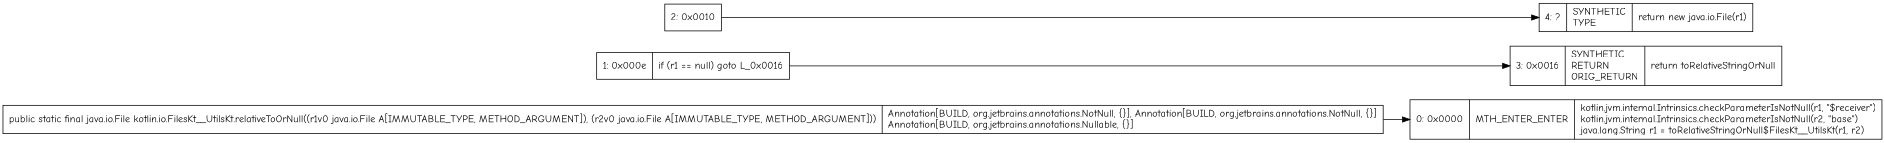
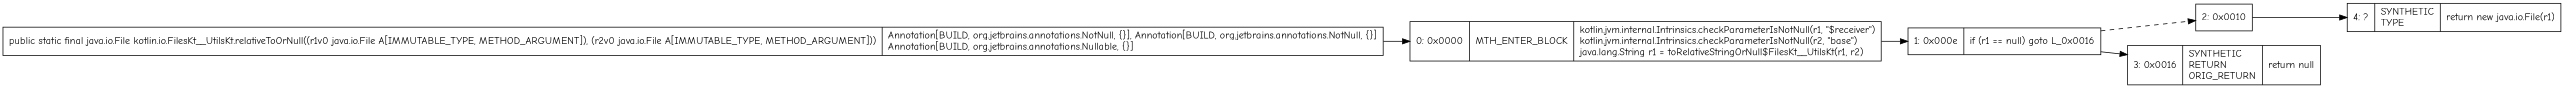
none -> (2144, 26)
none -> (1891, 41)
(1713, 66) -> (2291, 65)
(1522, 119) -> (1522, 41)
